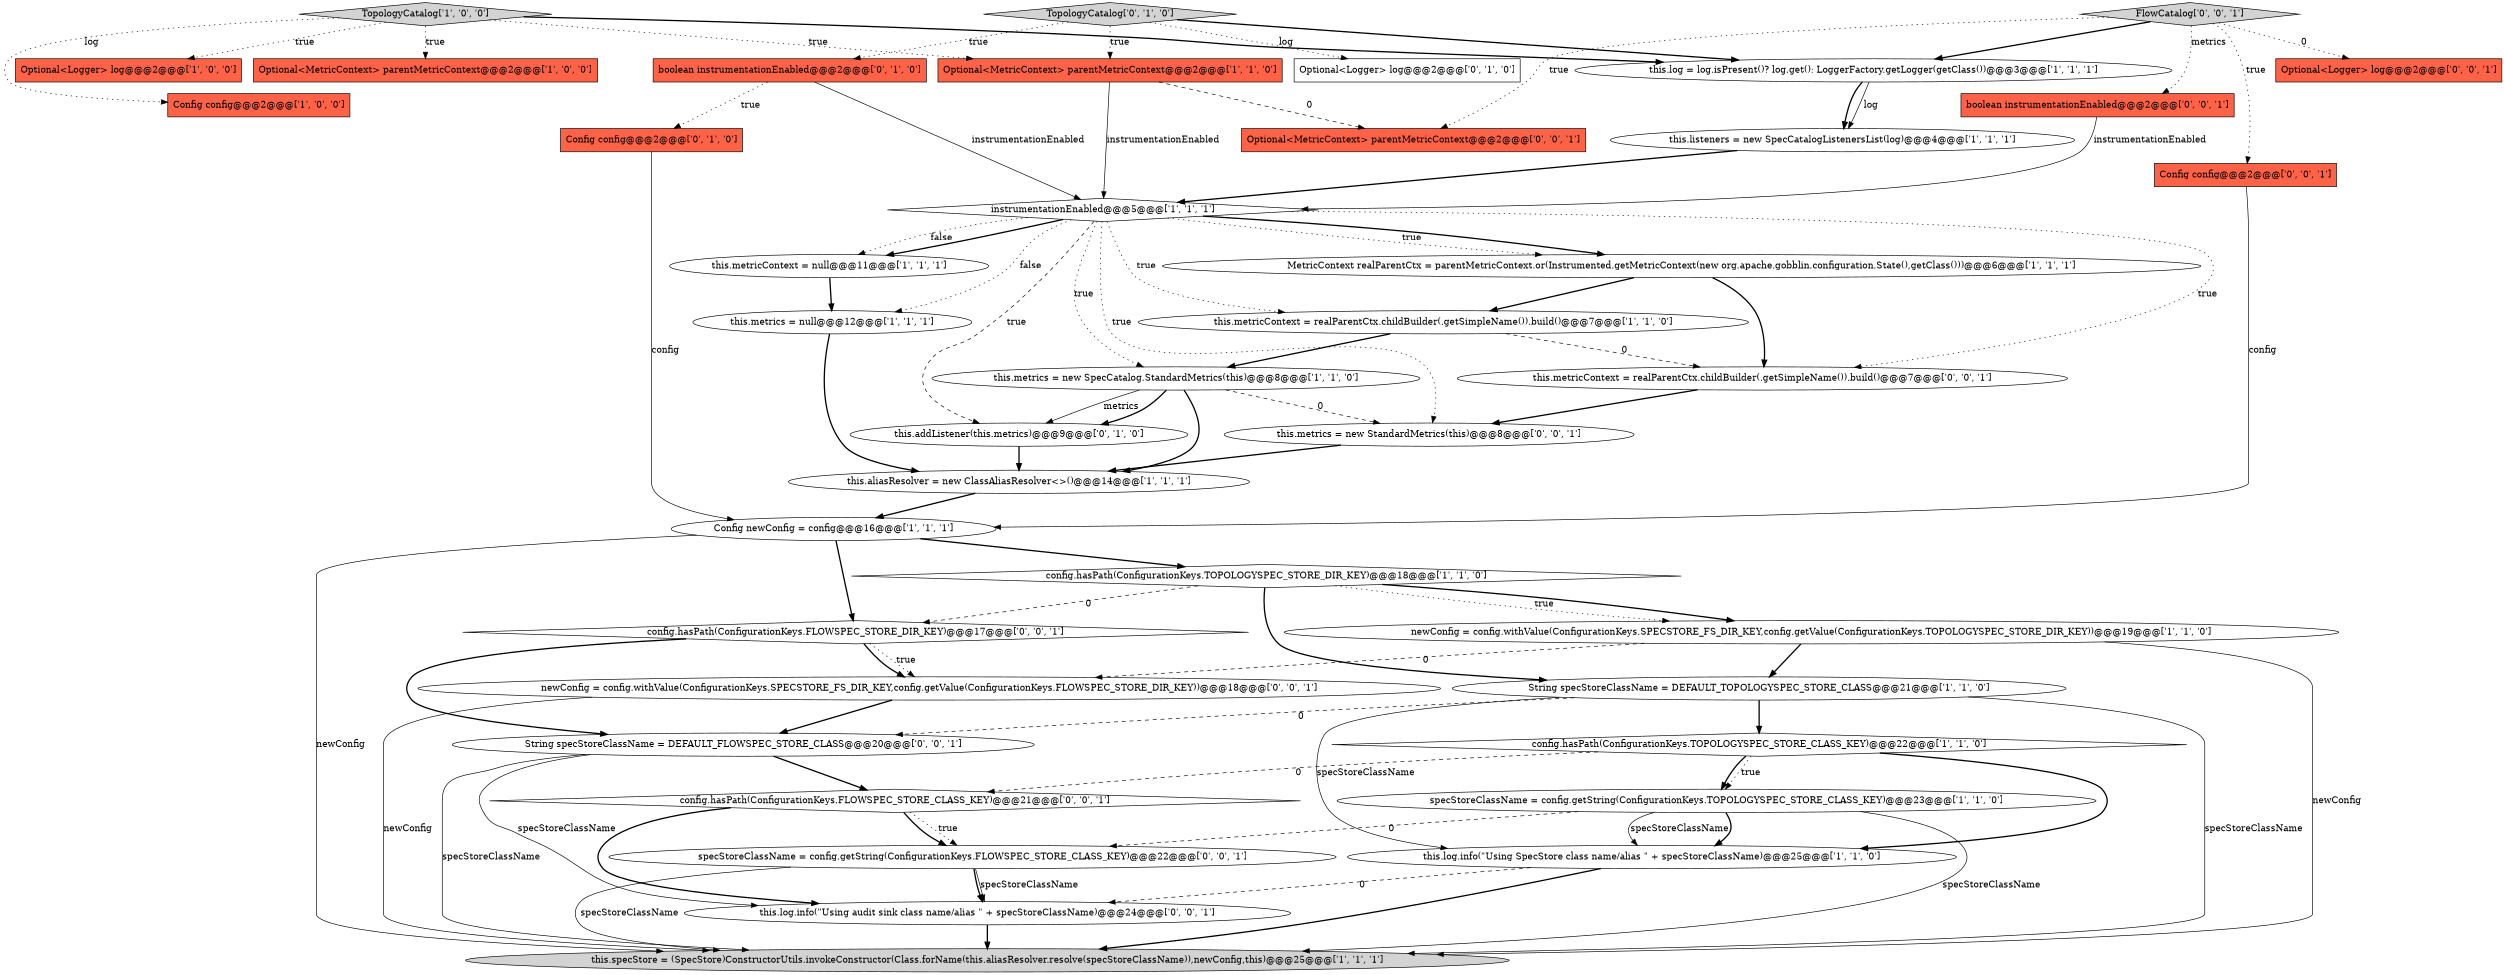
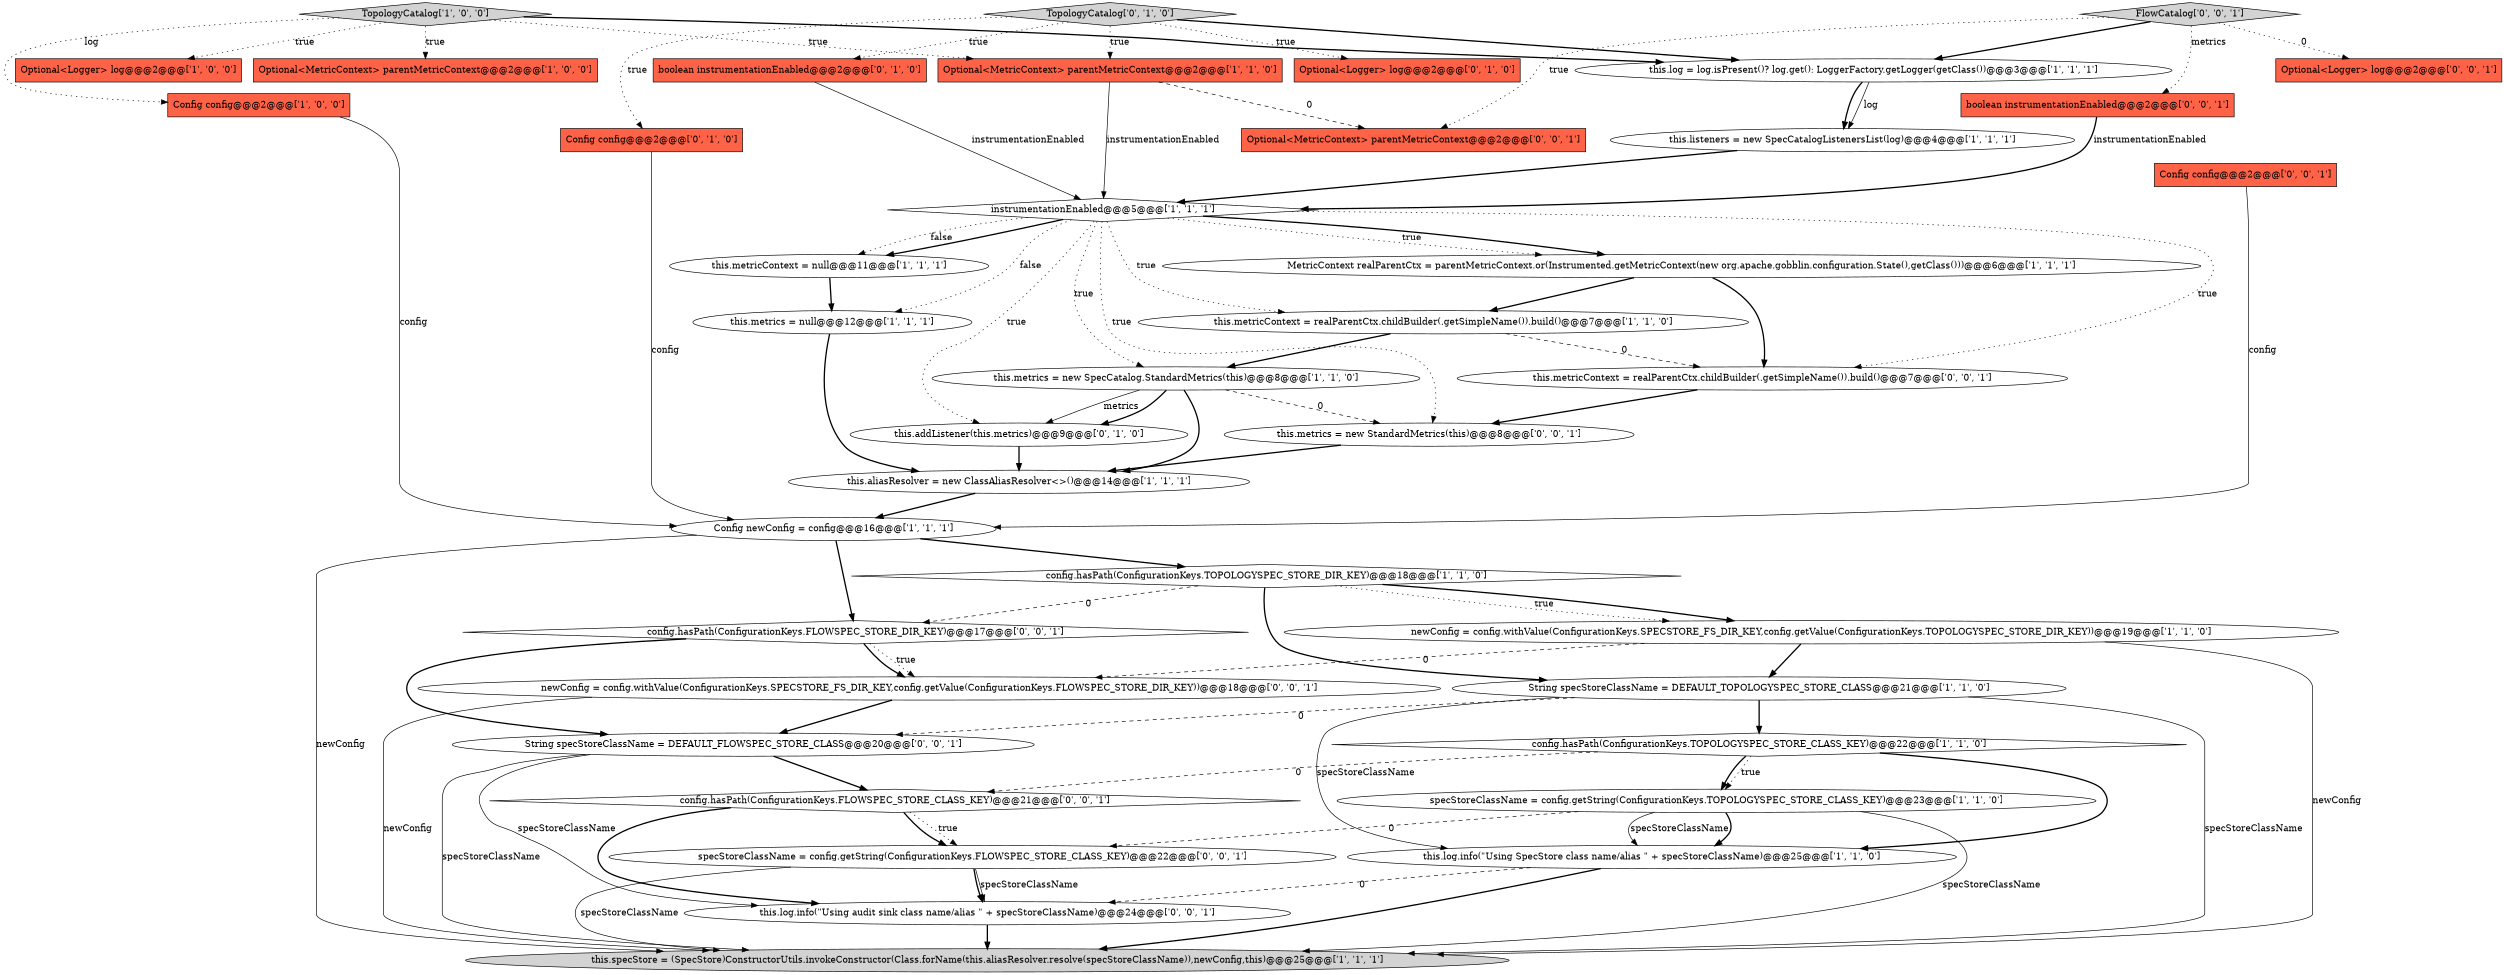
(1286, 42) -> (1286, 42)
(1407, 70) -> (1407, 70)
(2247, 85) -> none
(724, 104) -> (783, 29)
(1716, 199) -> (1716, 199)
(985, 329) -> (985, 329)
none -> (400, 423)
